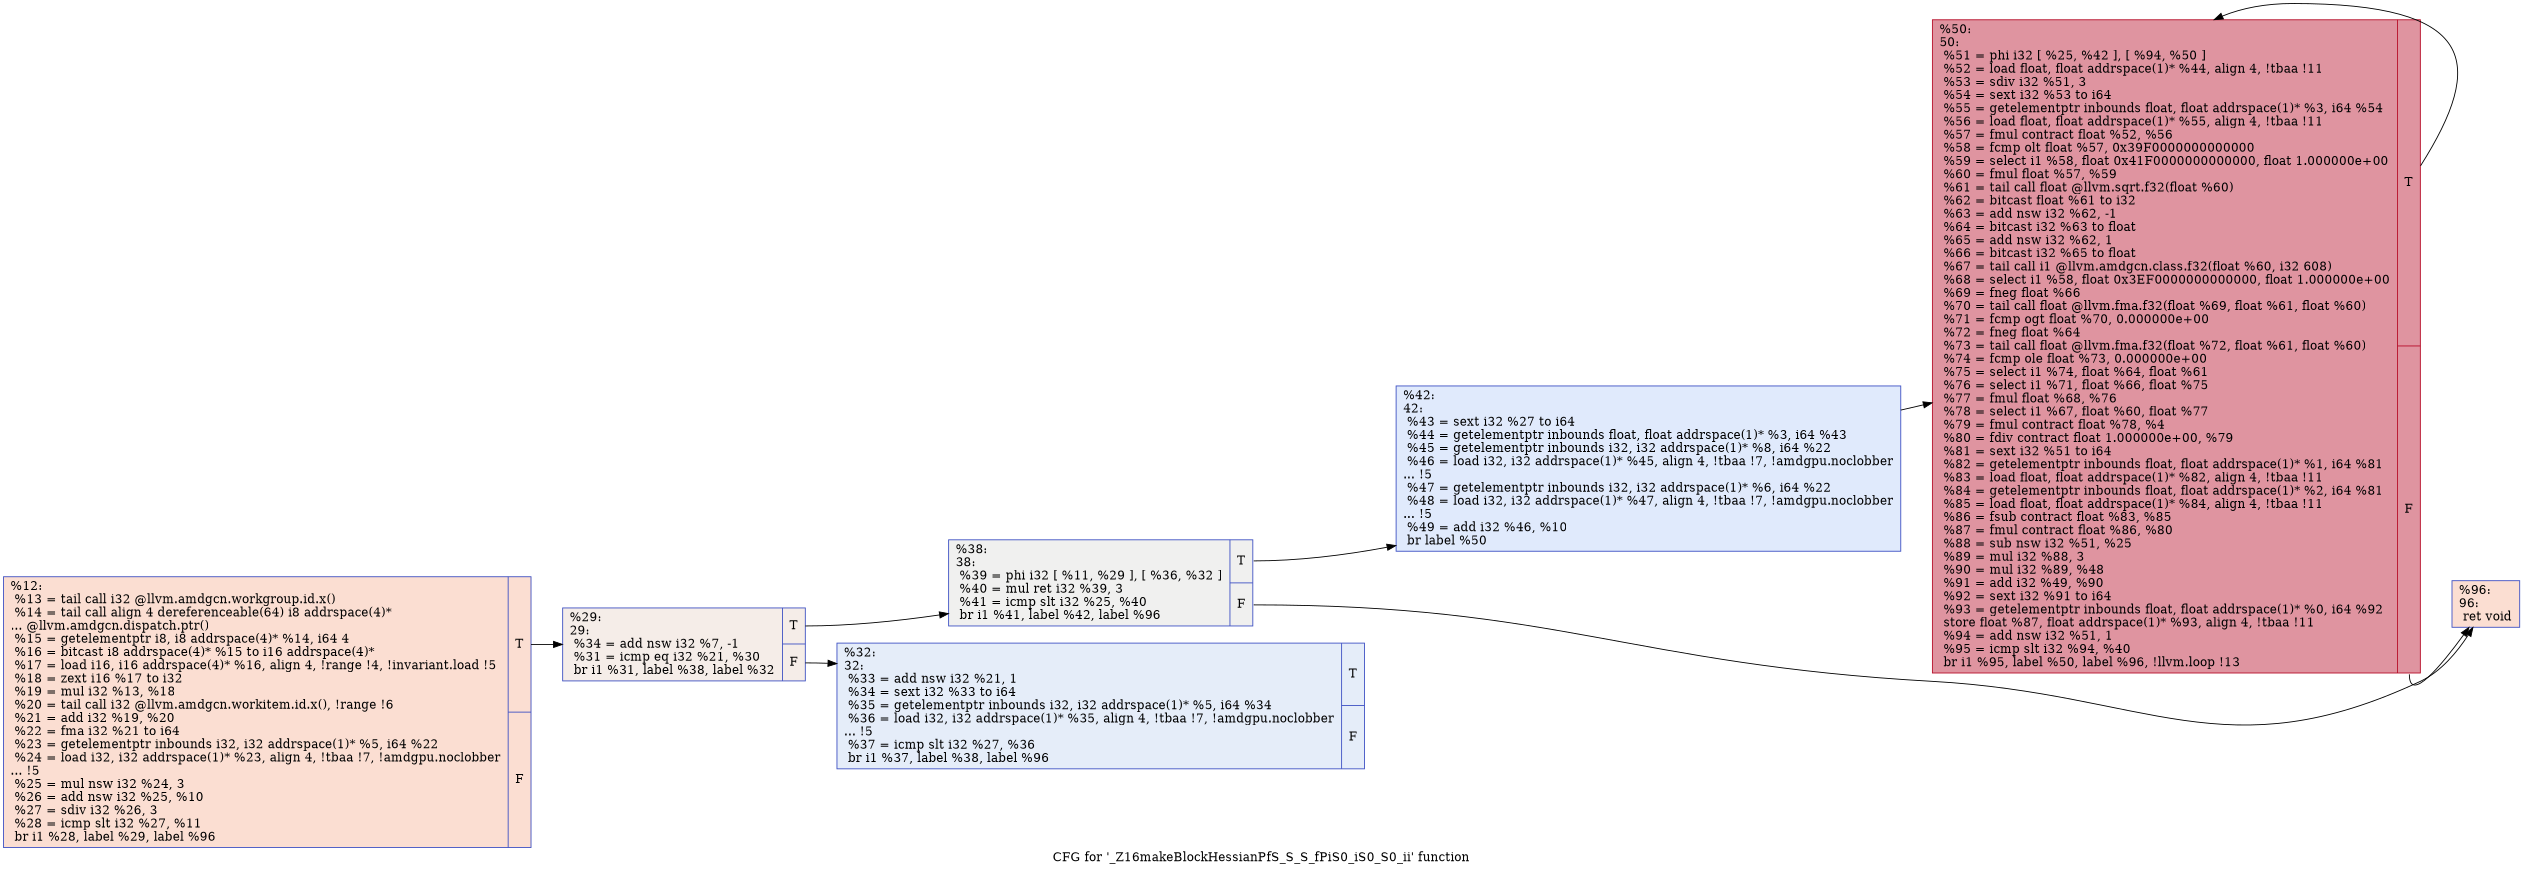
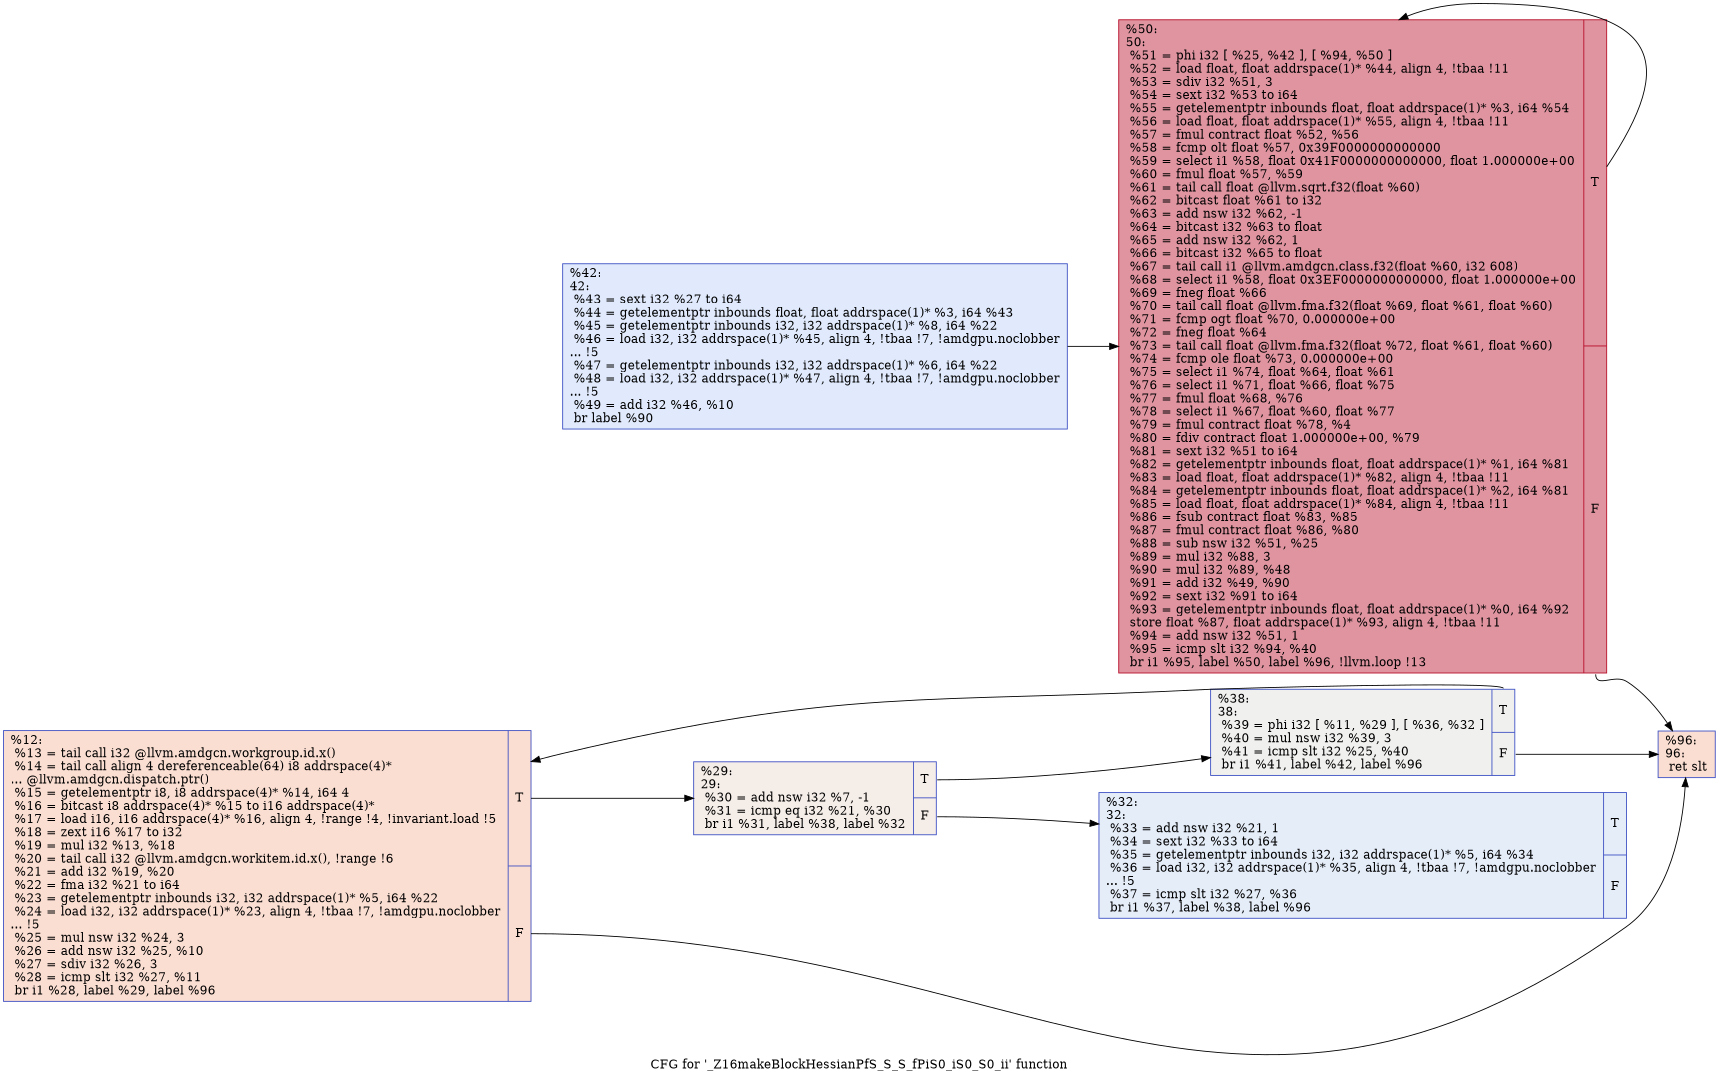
(1445, 541) -> (612, 419)
(1321, 557) -> (1019, 696)
(1040, 589) -> (1305, 739)
(2486, 617) -> (1687, 767)
(655, 644) -> (786, 798)
none -> (1166, 1044)
